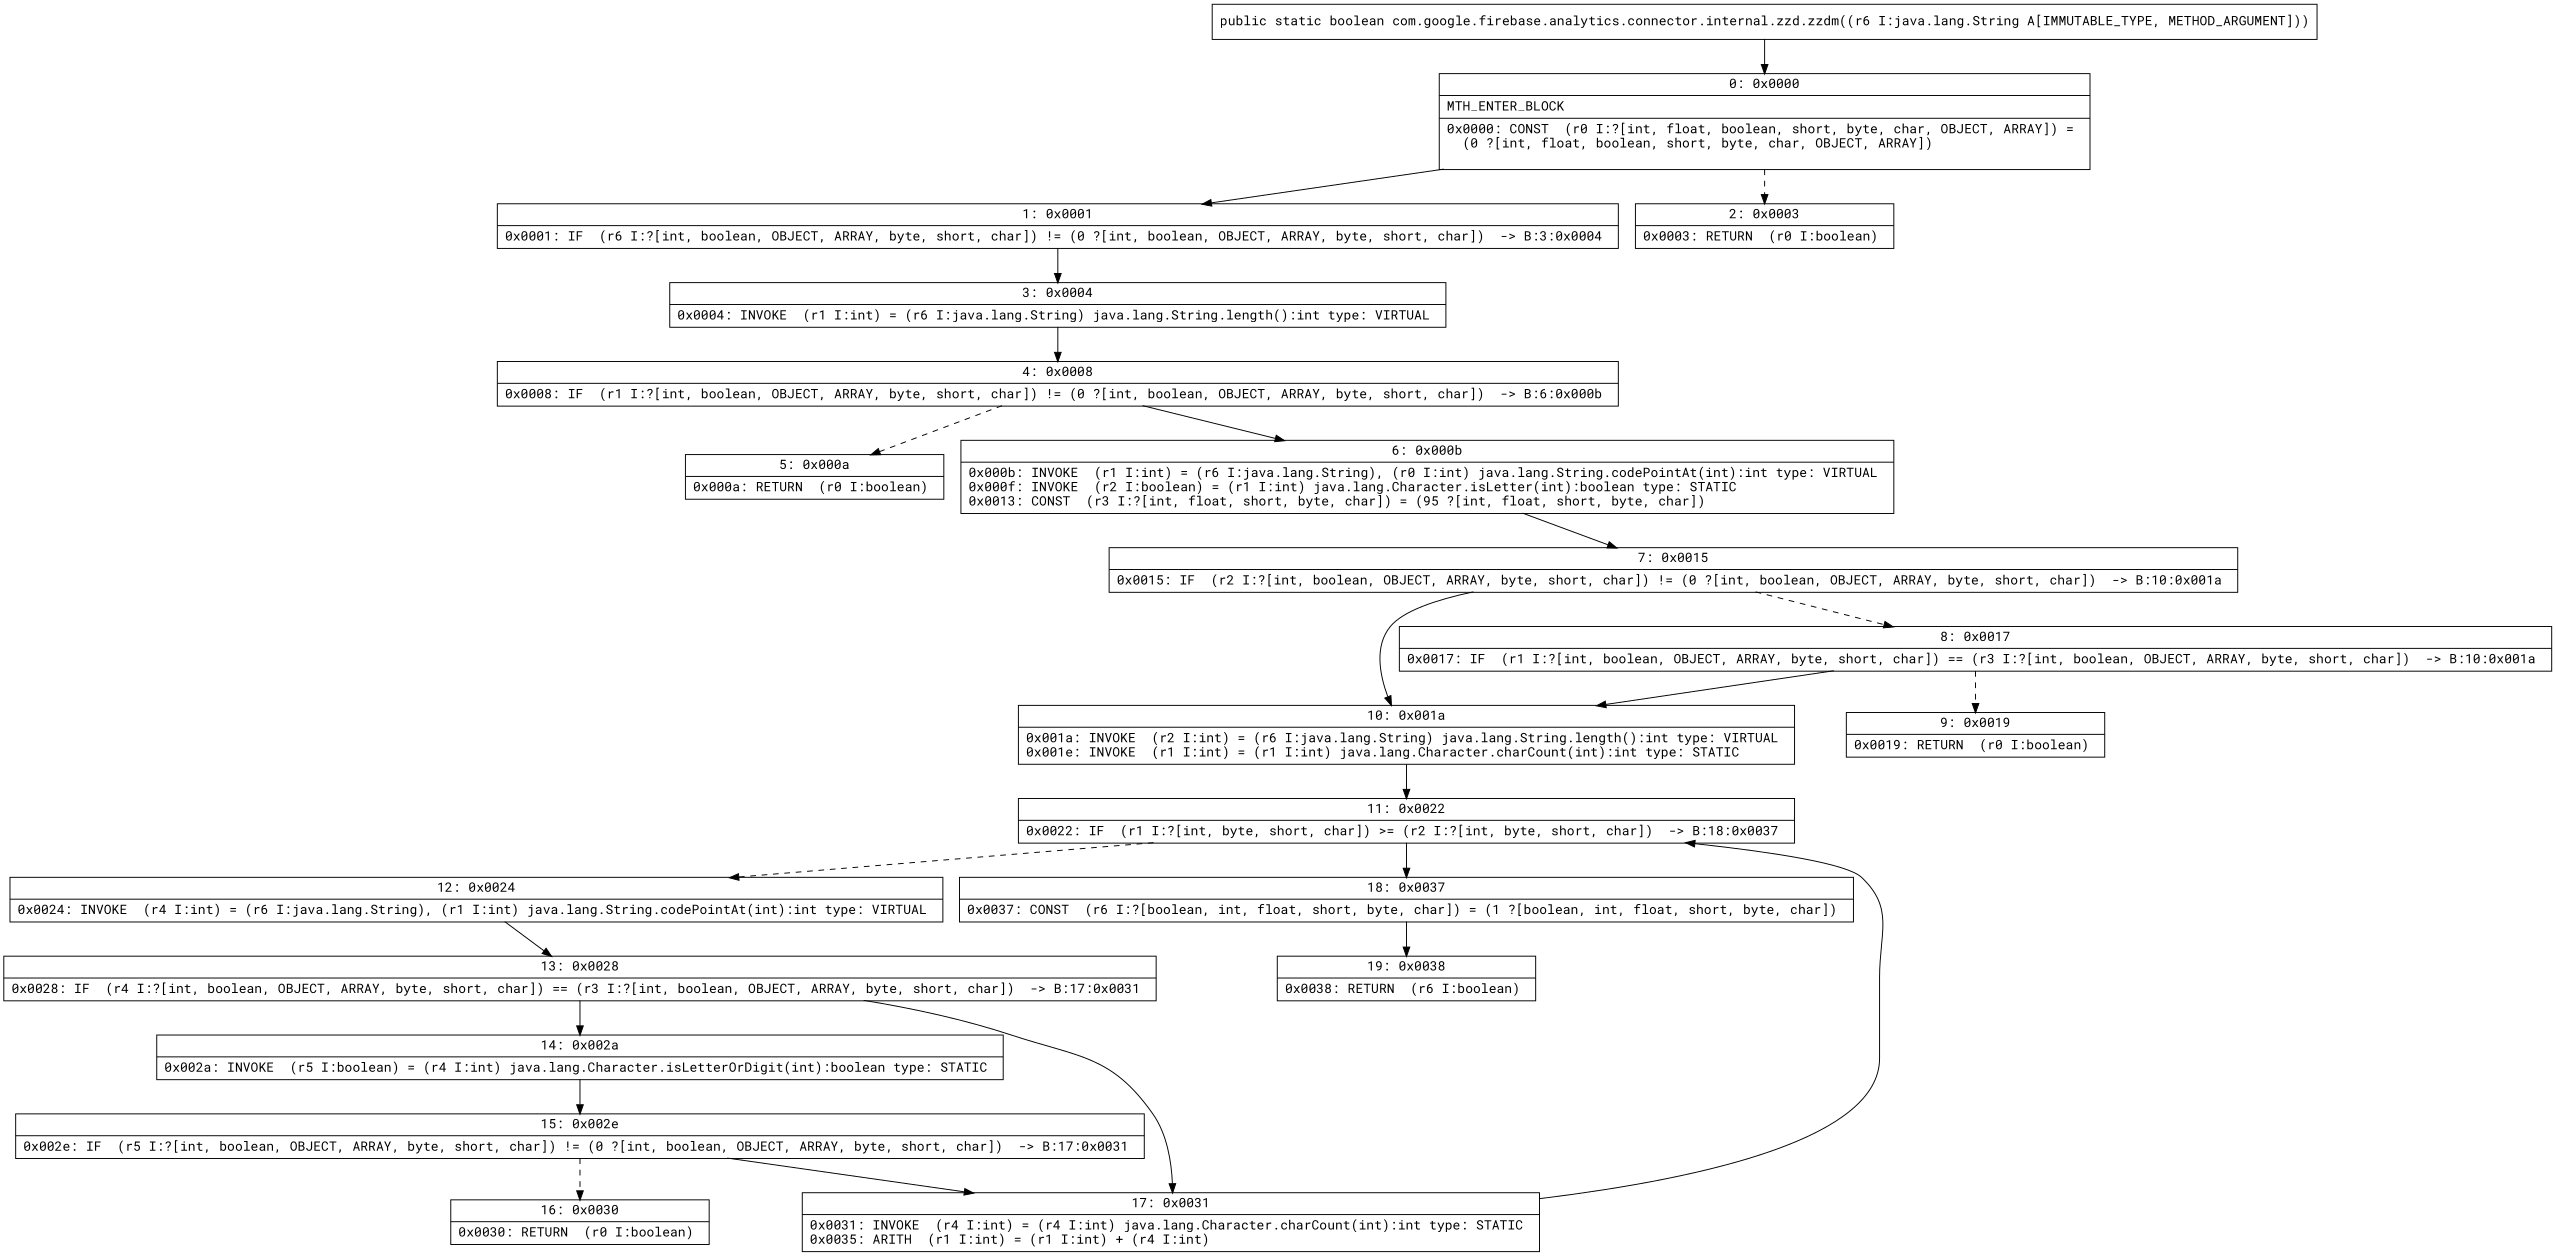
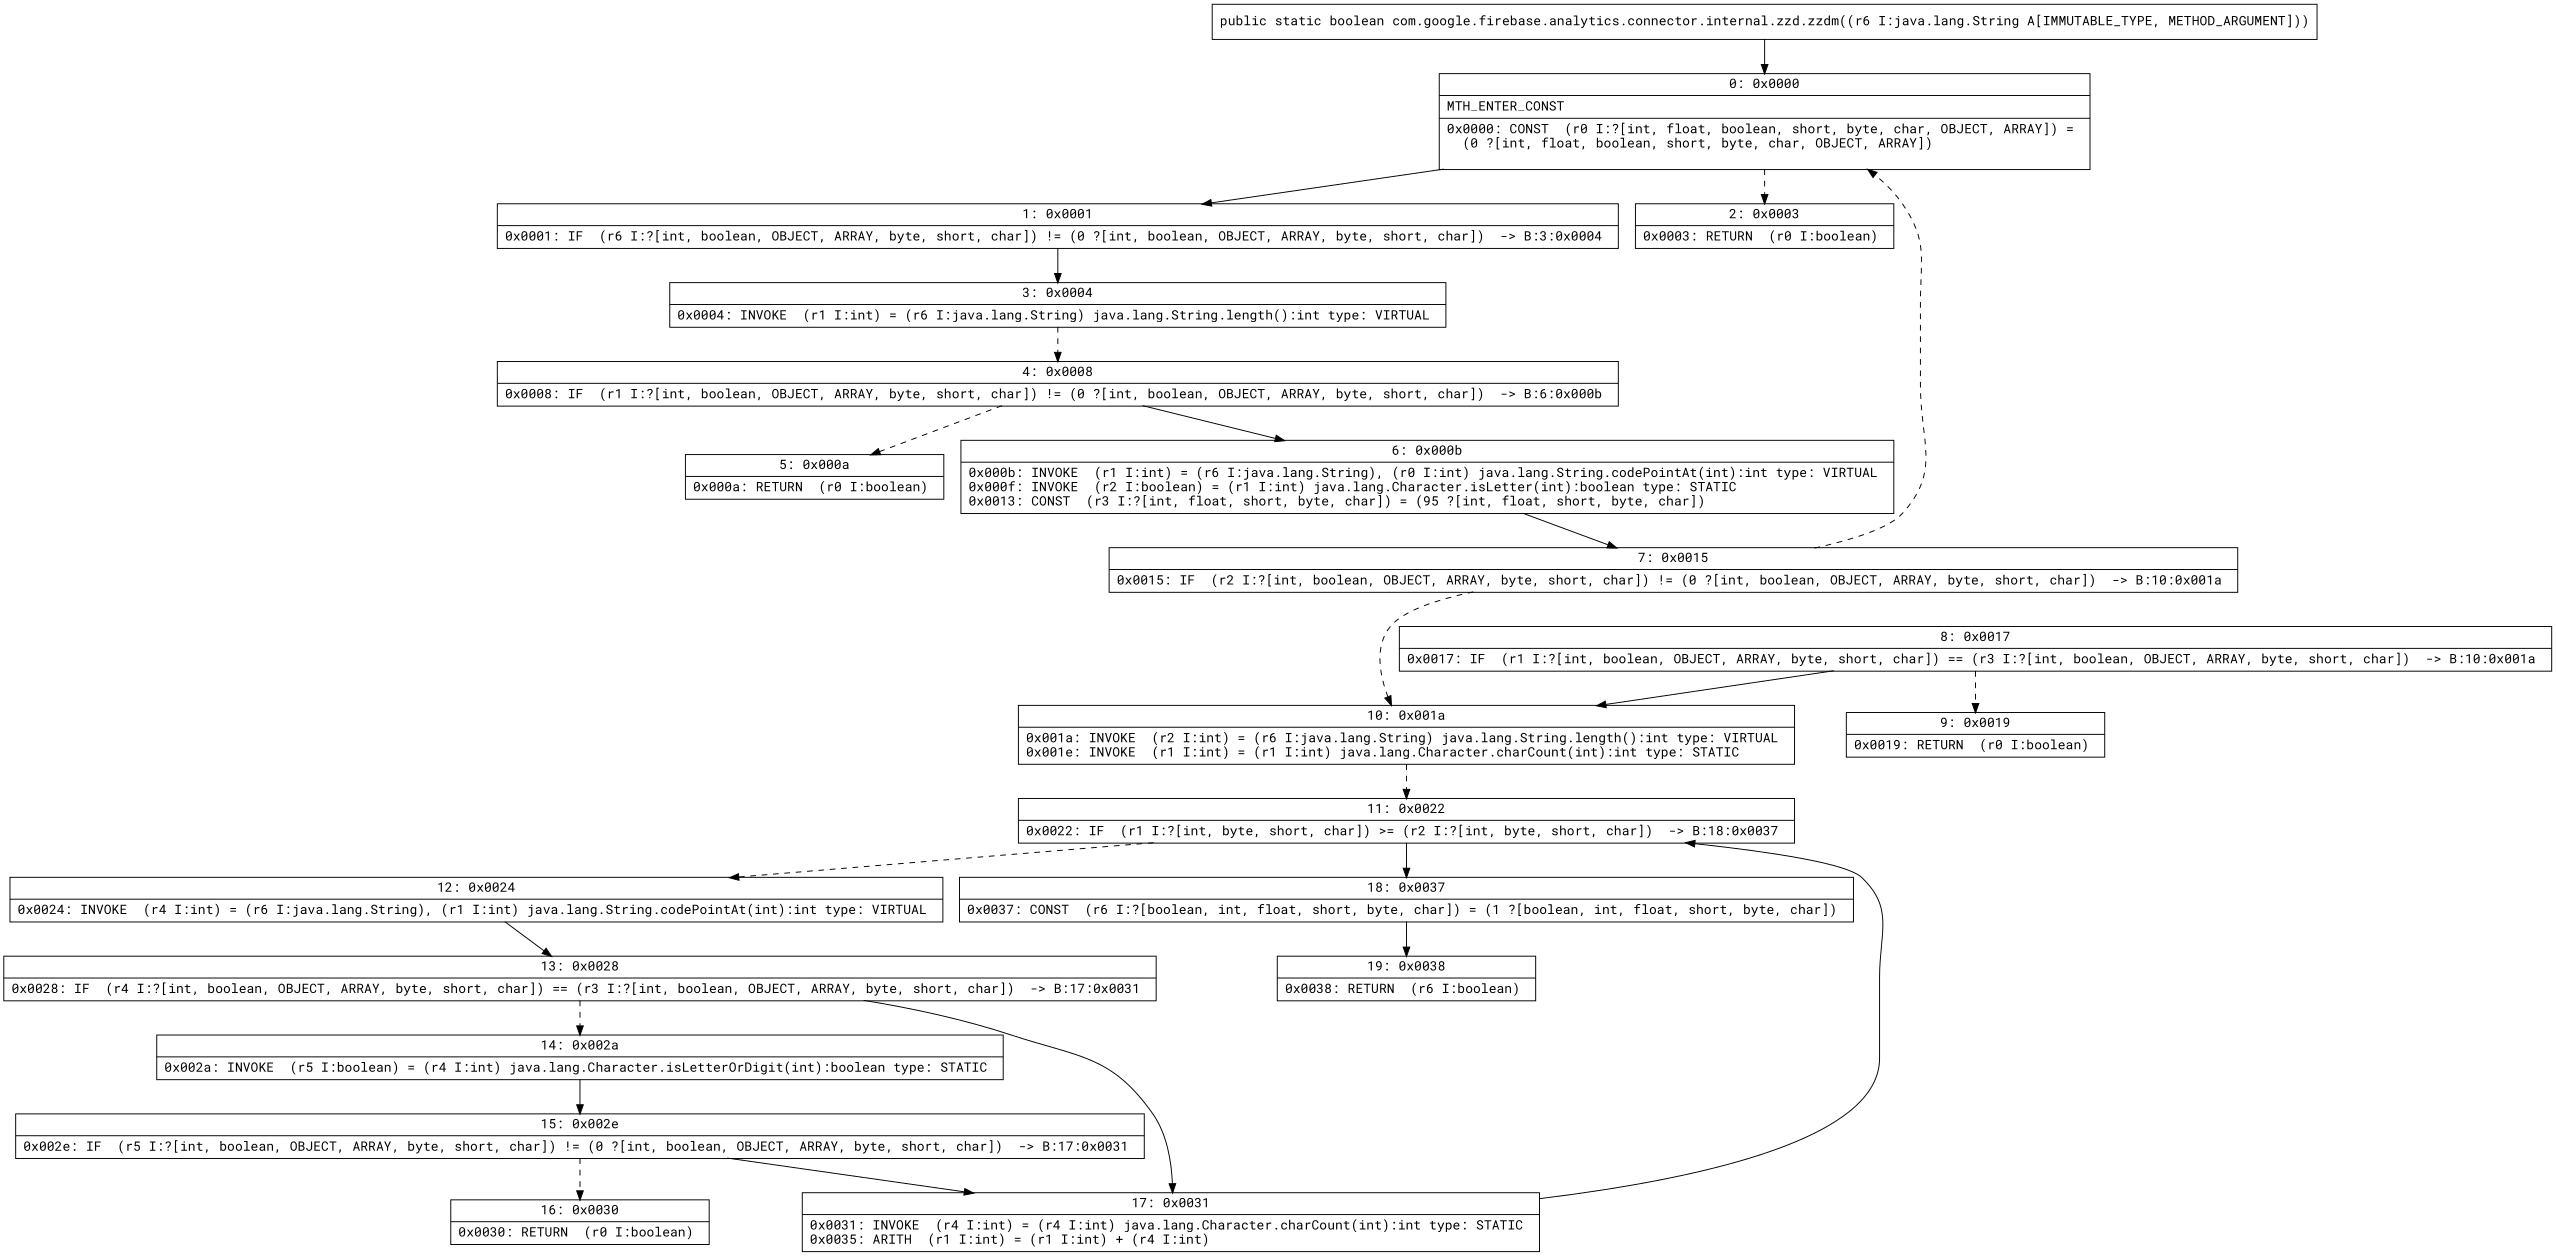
(1506, 106) -> (1506, 106)
(1058, 340) -> (1058, 340)
(1820, 608) -> (1921, 388)
(1397, 620) -> (1397, 620)
(1406, 777) -> (1406, 777)
(580, 1013) -> (580, 1013)
